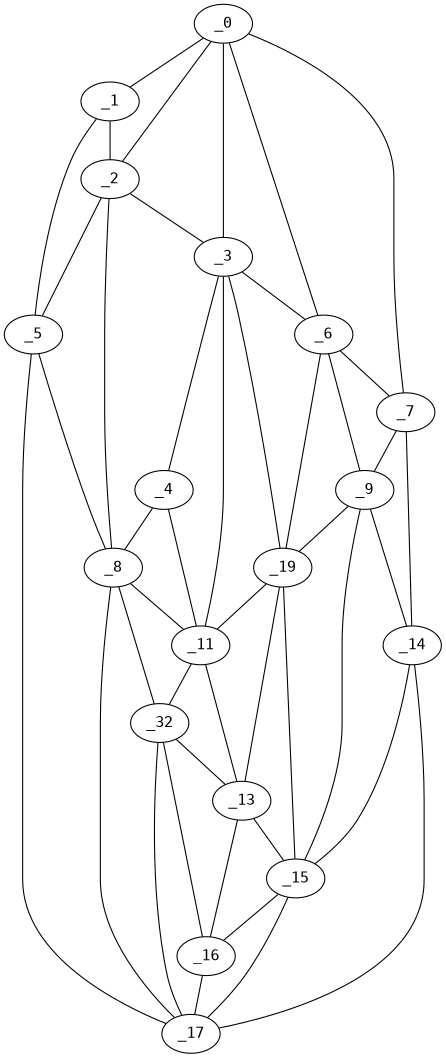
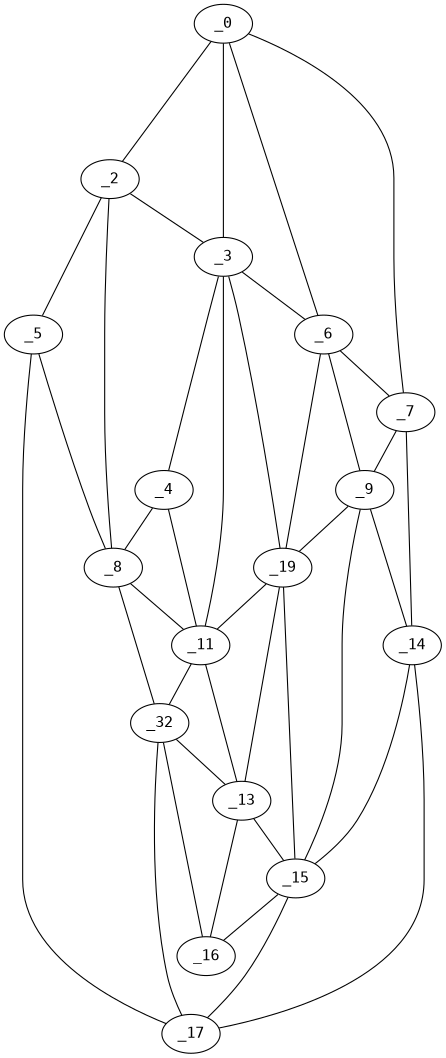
(110, 101) -> none
(100, 813) -> none
(199, 995) -> none
